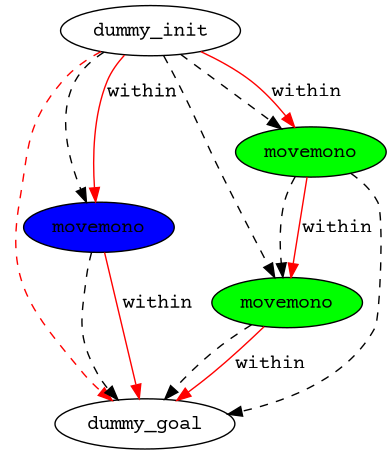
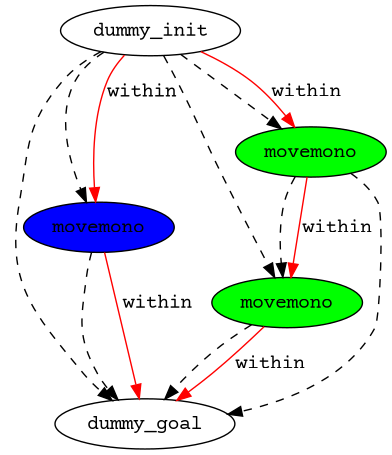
(17, 221) -> (17, 221)
